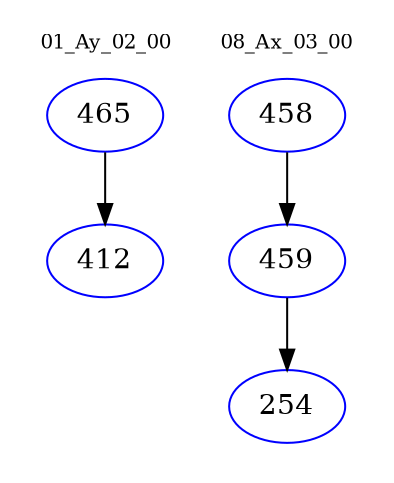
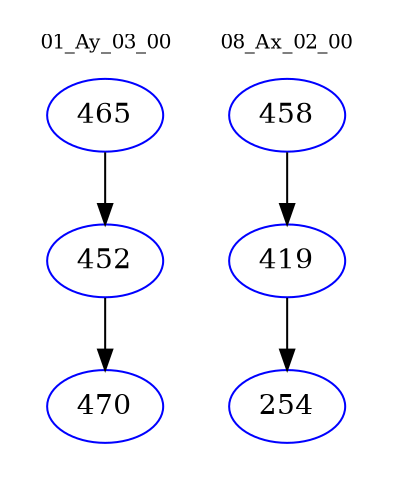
(106, 43) -> (106, 43)
(287, 43) -> (287, 43)
(105, 261) -> (105, 261)
(287, 261) -> (287, 261)
none -> (105, 406)
